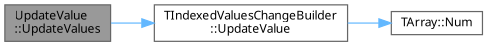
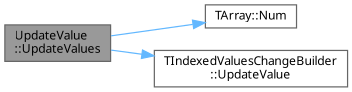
(363, 23) -> (152, 30)
